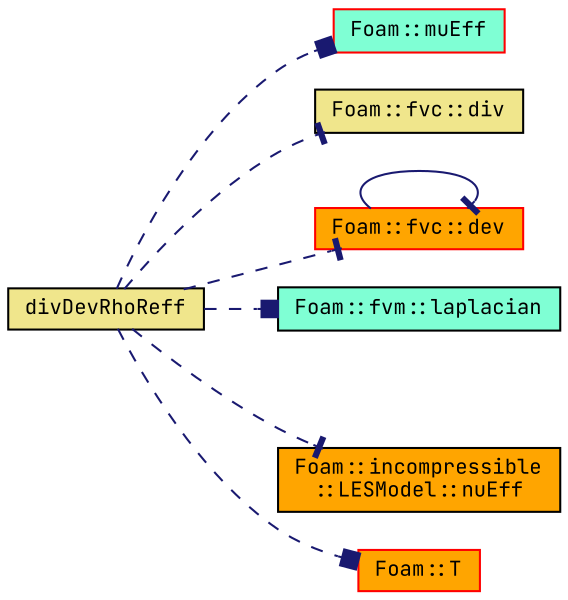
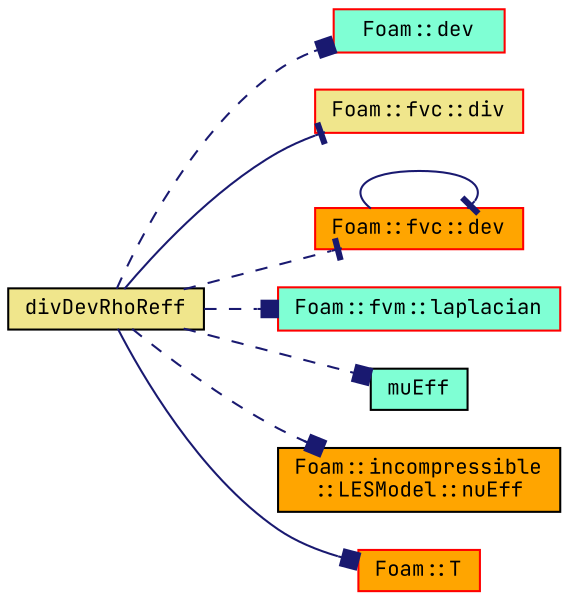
(419, 31) -> (419, 31)
(419, 111) -> (419, 111)
(211, 201) -> (211, 201)
(419, 309) -> (419, 309)
none -> (419, 389)
(219, 393) -> (219, 393)
(207, 464) -> (207, 464)
